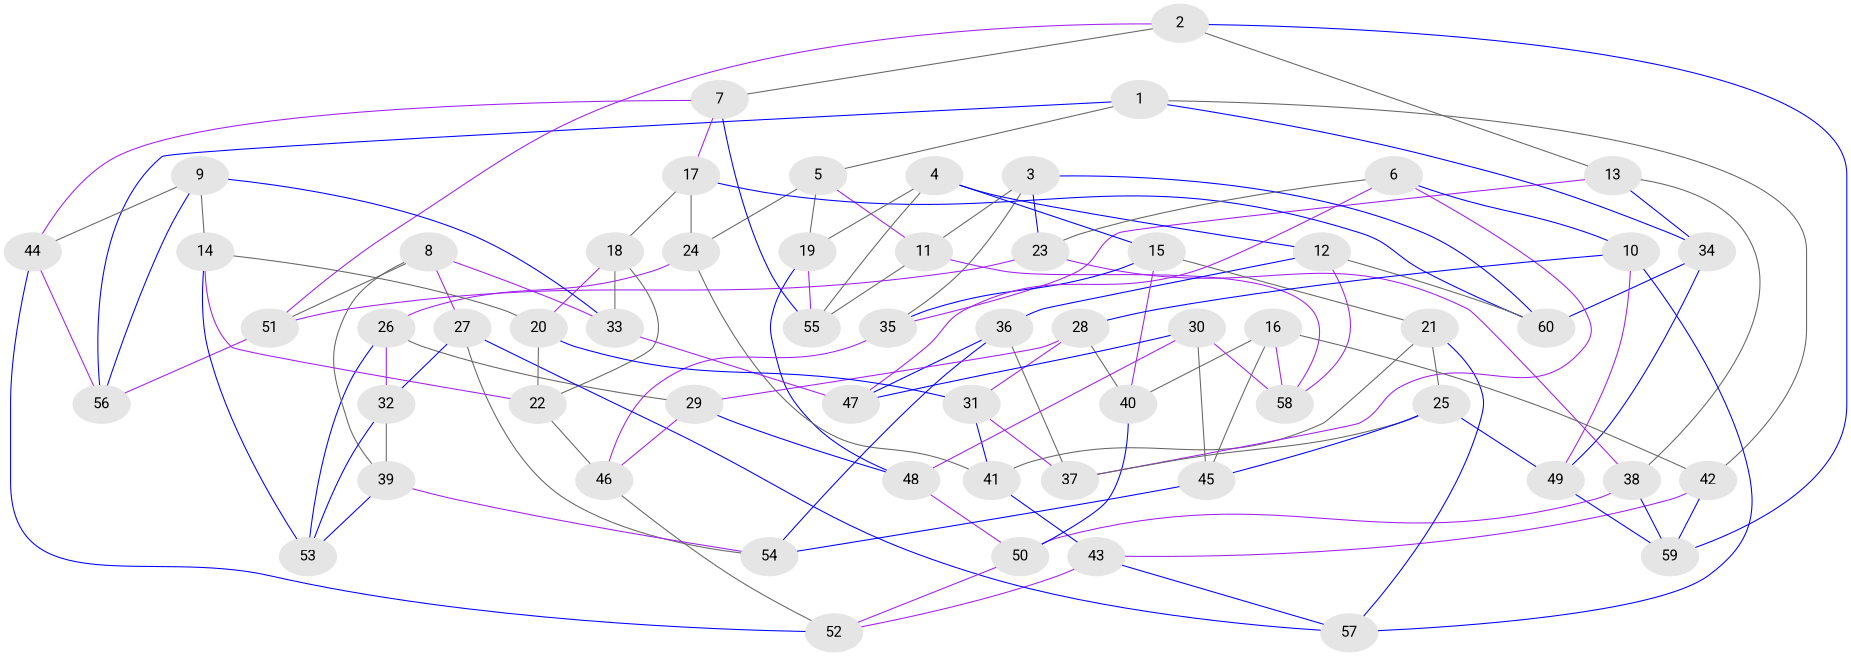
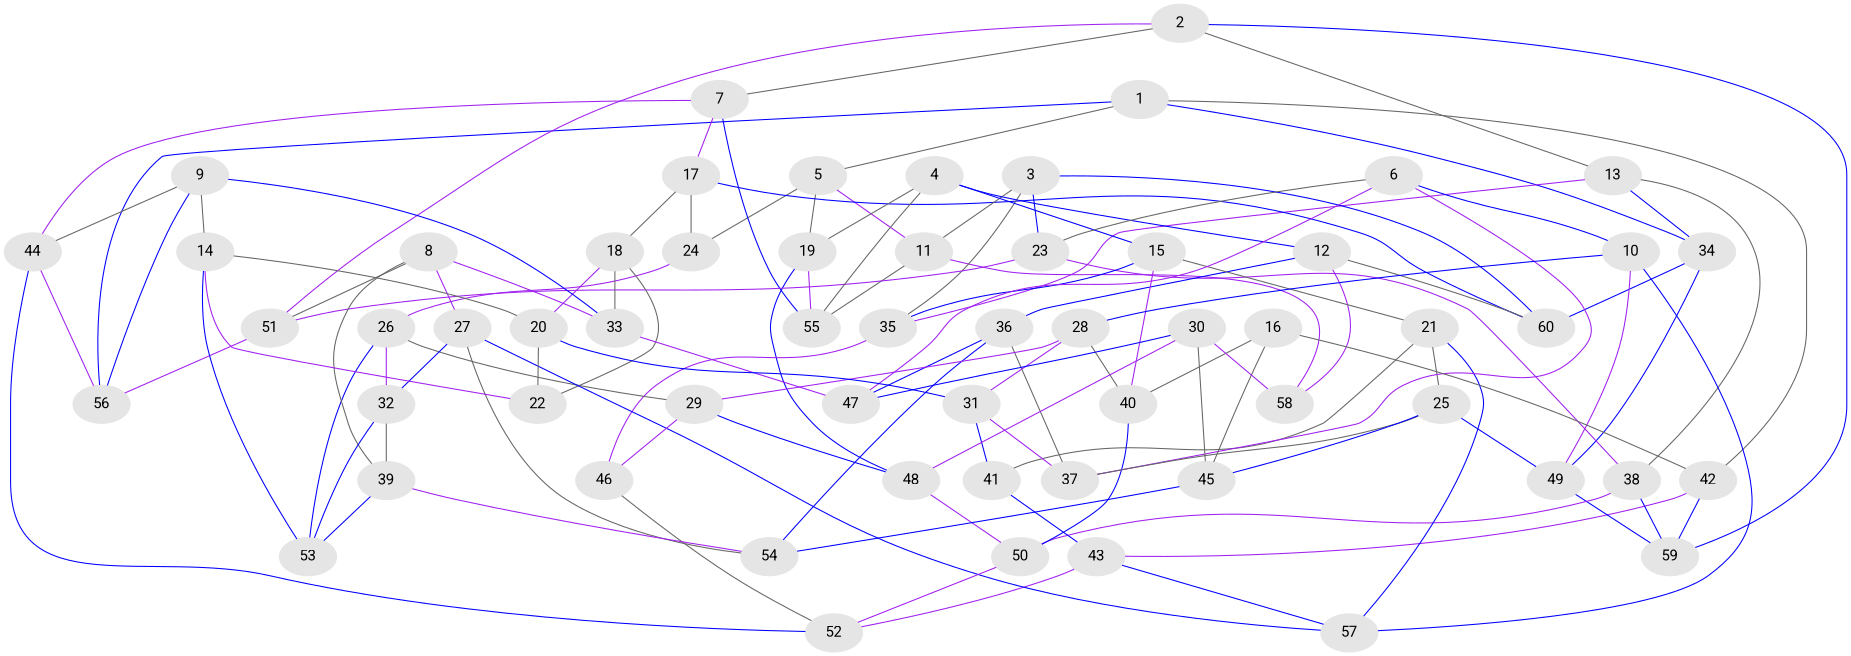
(1279, 366) -> none
(782, 396) -> none
(571, 442) -> none
